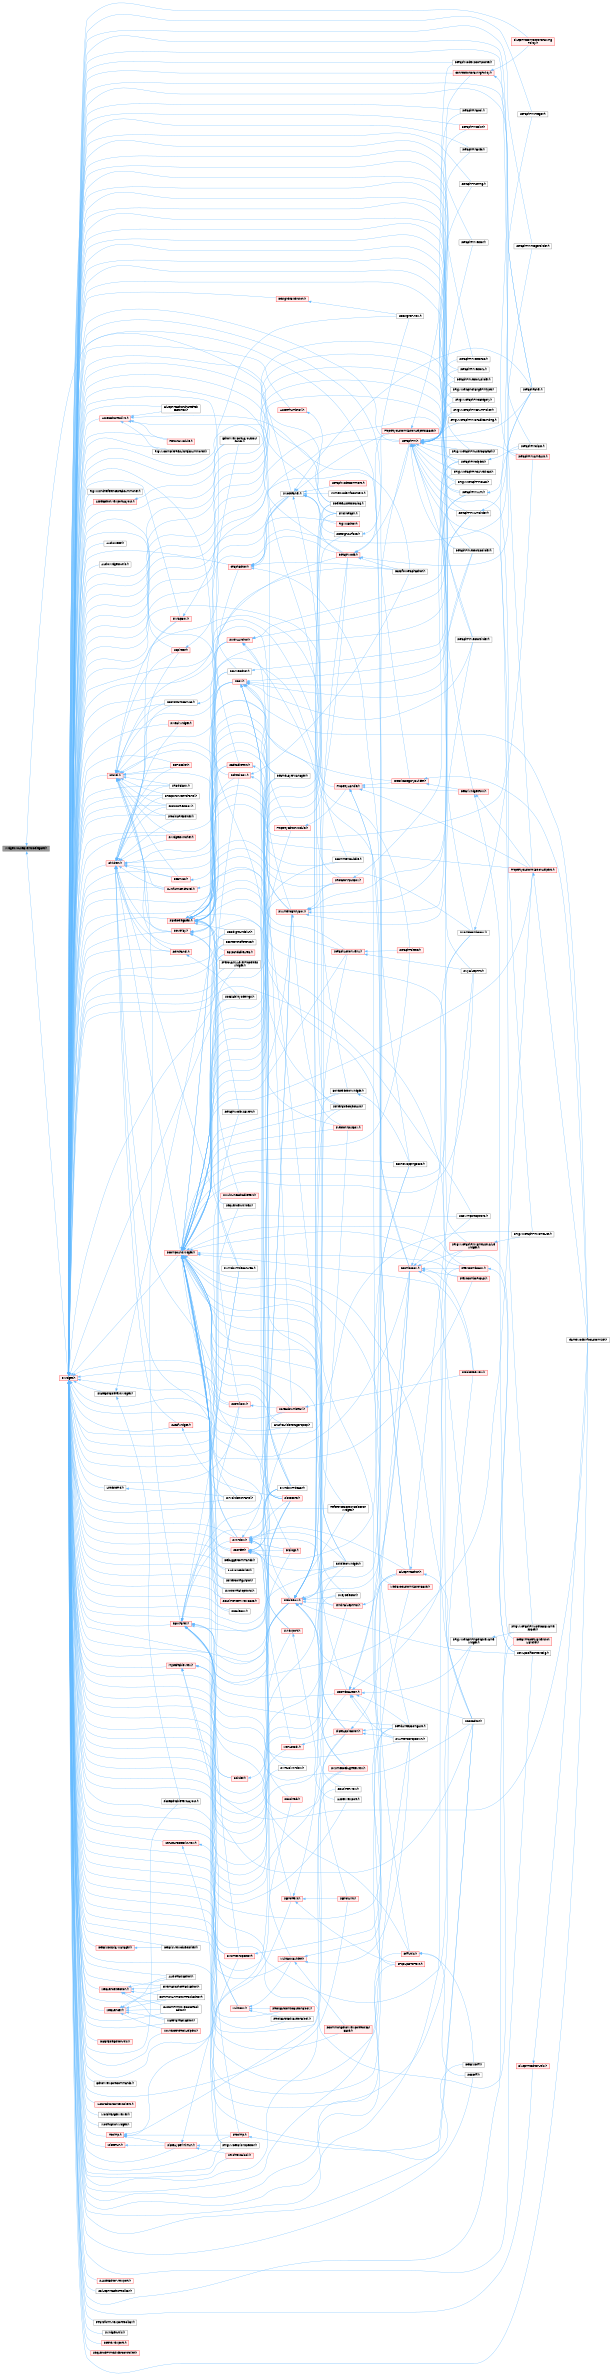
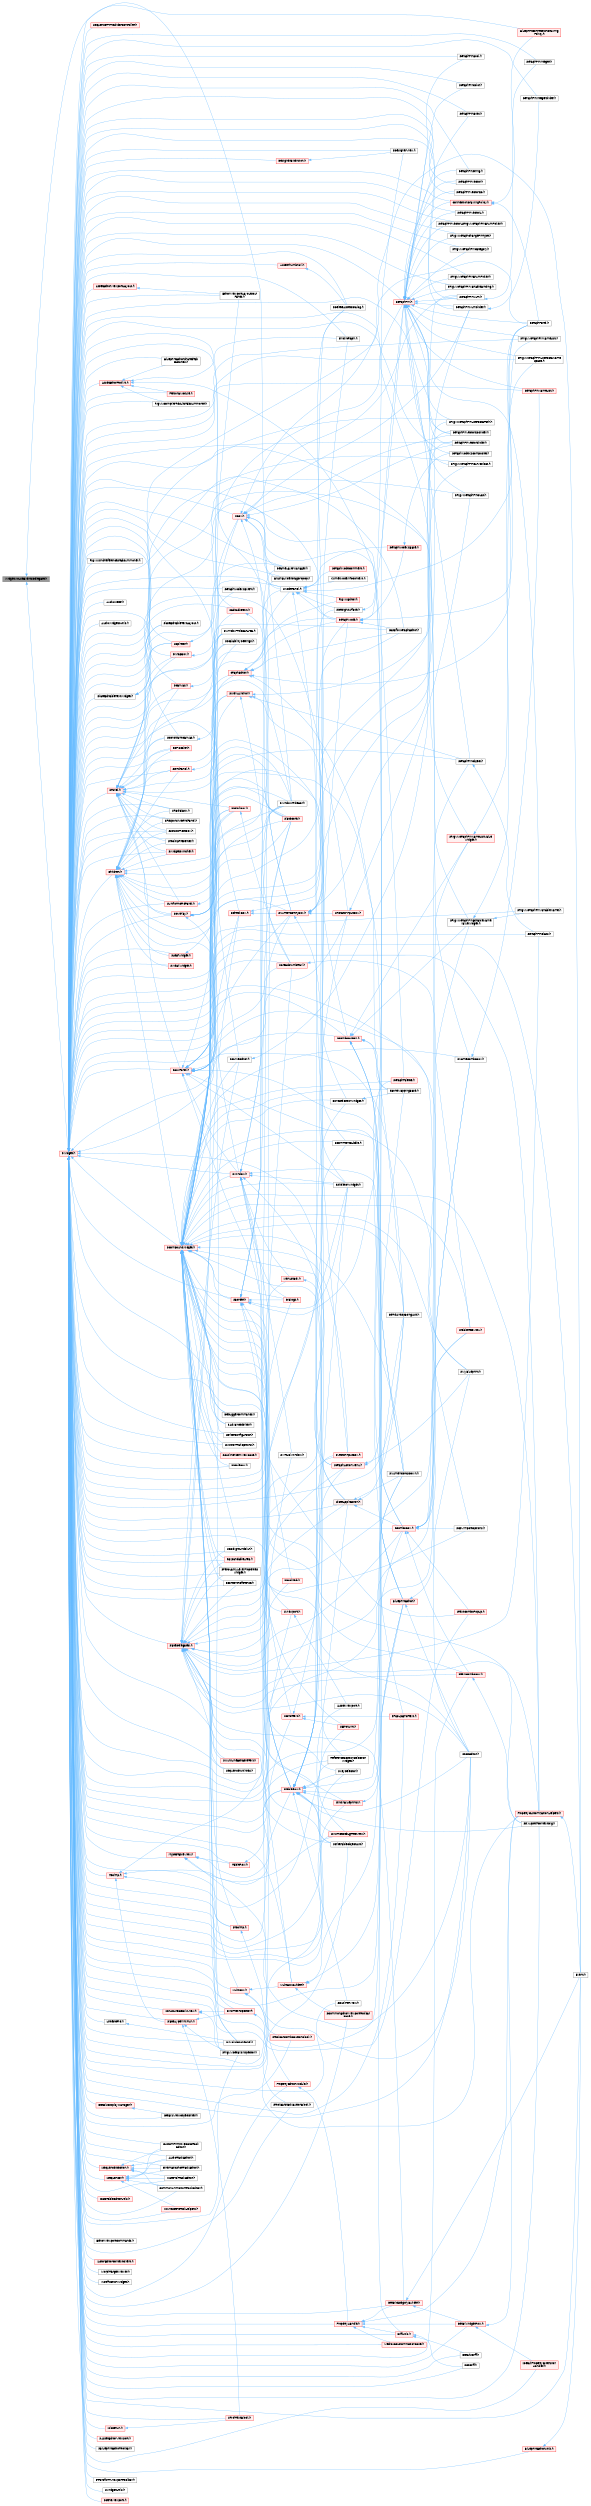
(474, 127) -> (471, 86)
(474, 380) -> (471, 224)
(410, 431) -> (404, 548)
(296, 797) -> none
(257, 883) -> (229, 682)
none -> (539, 911)
(588, 1340) -> (581, 1975)
(474, 1641) -> (471, 922)
(348, 1732) -> (348, 1502)
(240, 1779) -> (240, 1865)
(146, 2145) -> (177, 2425)
